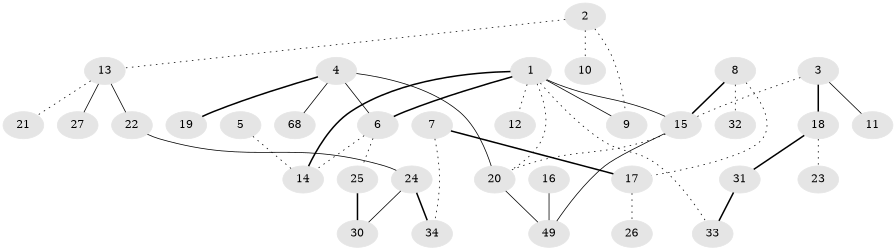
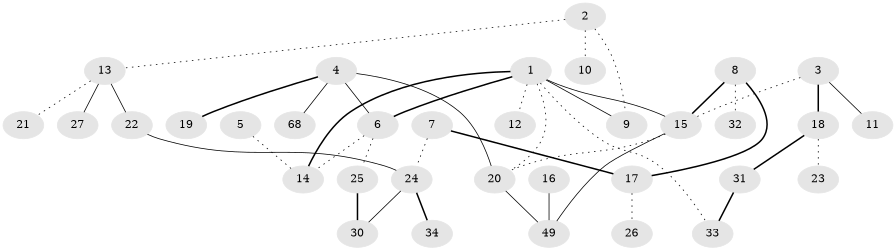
(739, 153) -> (739, 153)
(440, 179) -> (422, 152)
